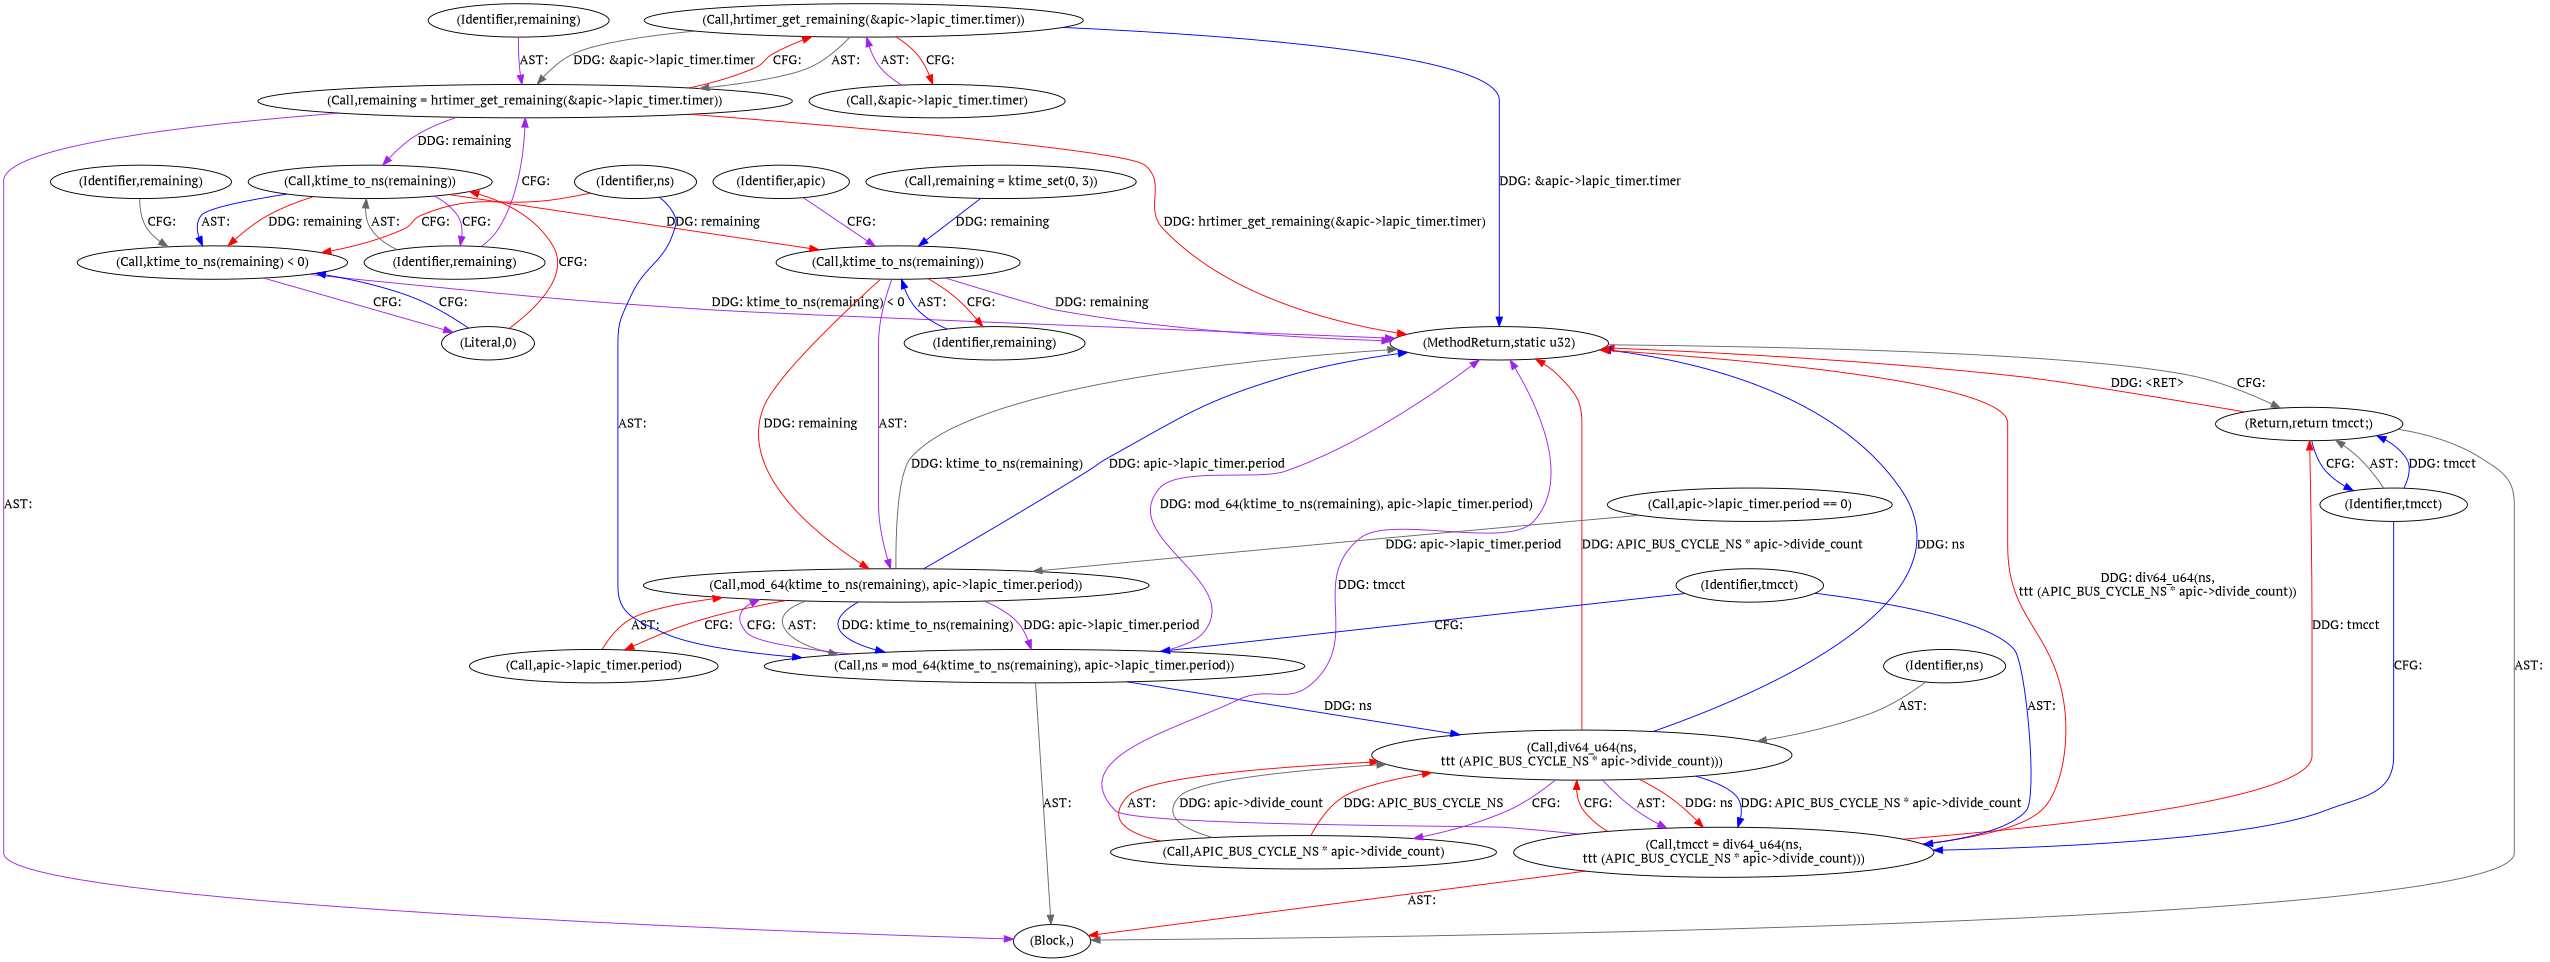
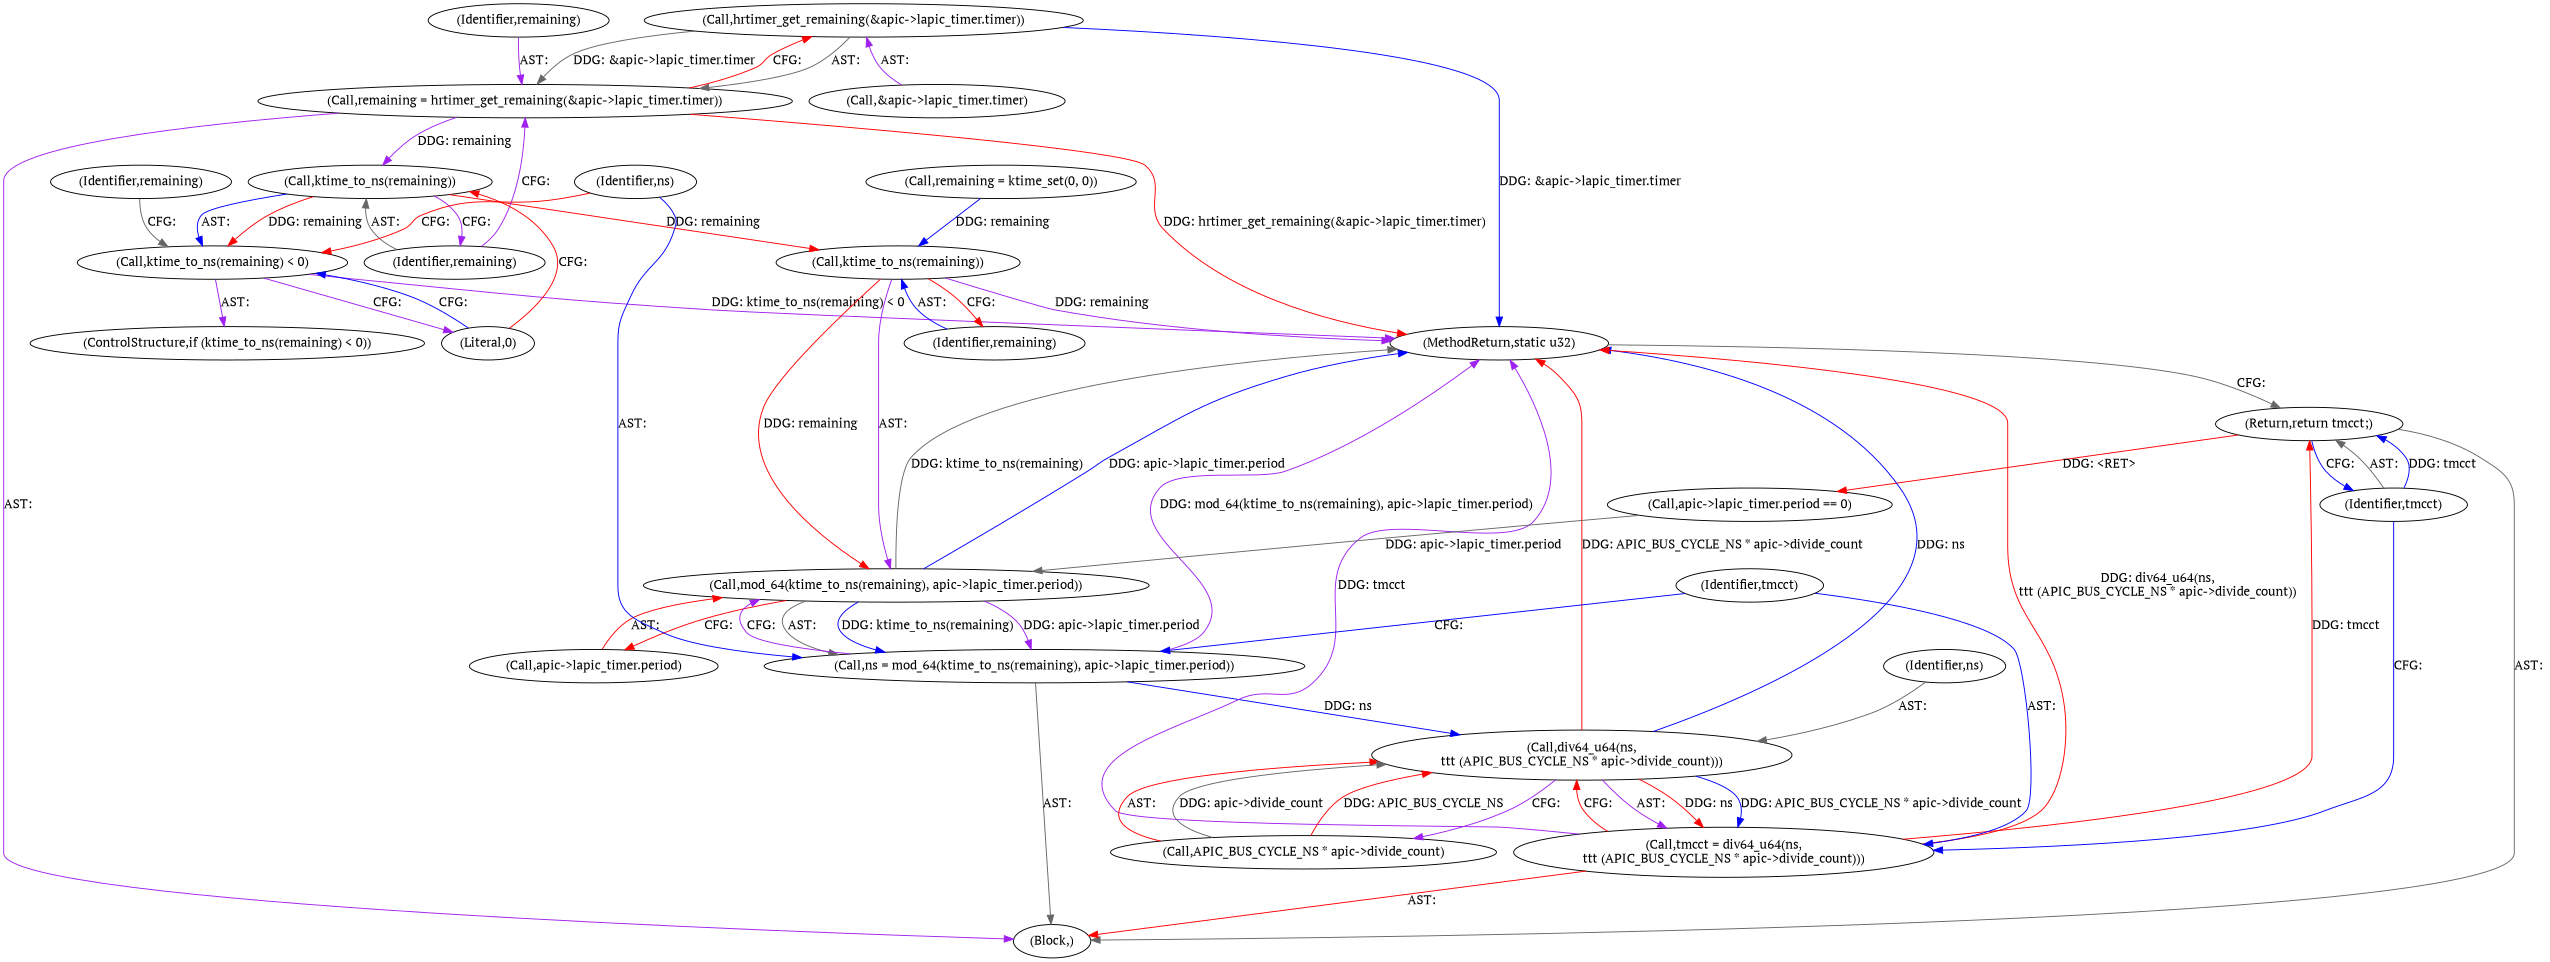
(916, 53) -> none
(781, 182) -> none
(1001, 182) -> (1001, 182)
none -> (227, 343)
(1931, 368) -> (2042, 463)
